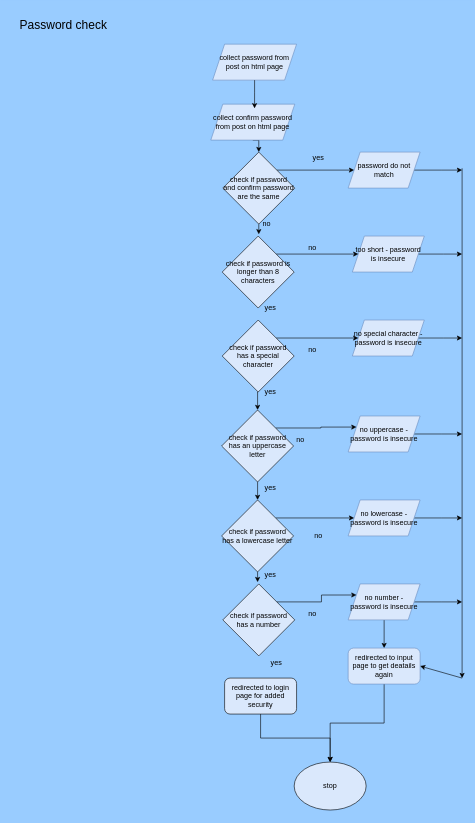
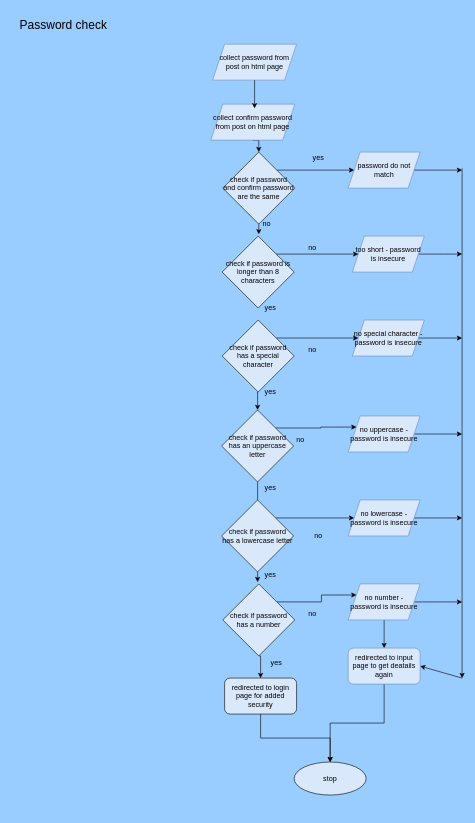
(258, 494) -> (258, 496)
none -> (261, 664)
(330, 786) -> (330, 779)
